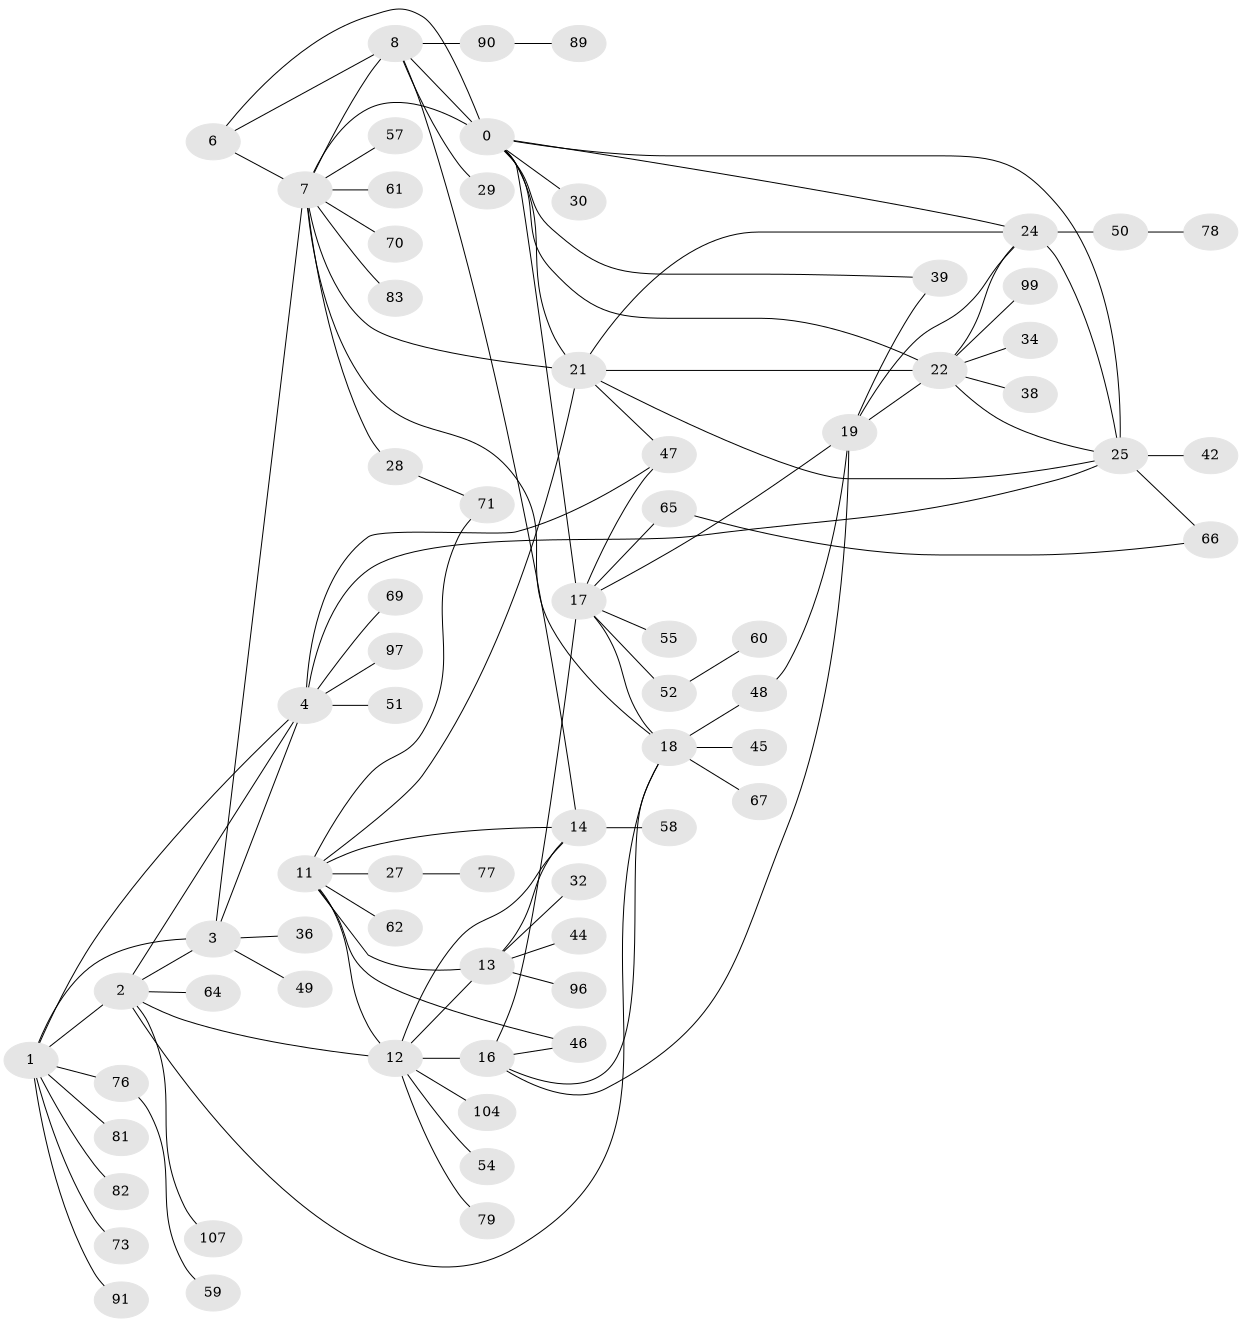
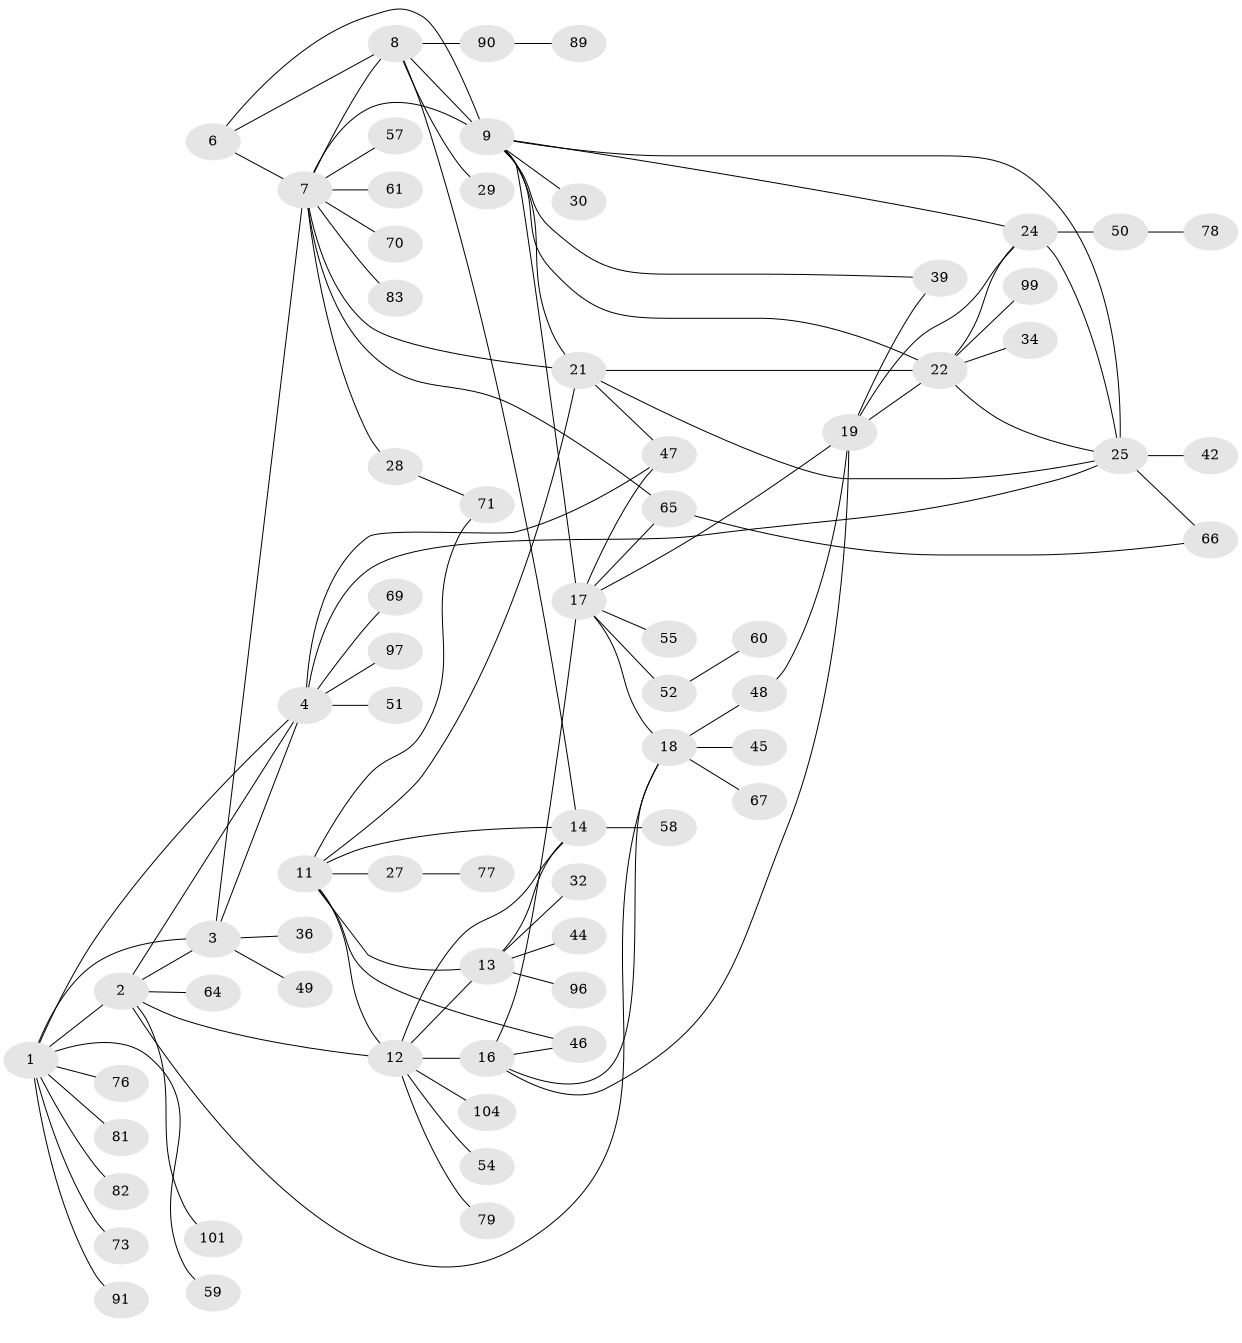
(487, 137) -> (487, 137)
(773, 232) -> none
(1030, 395) -> none
(493, 455) -> (441, 386)
(395, 928) -> none
(166, 1189) -> (179, 1118)
(213, 1239) -> (213, 1239)
